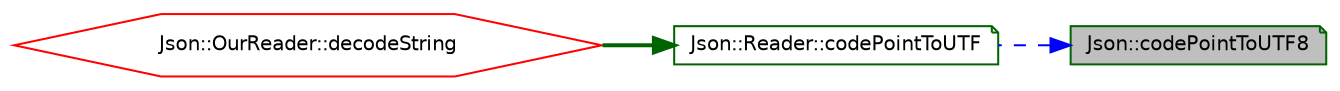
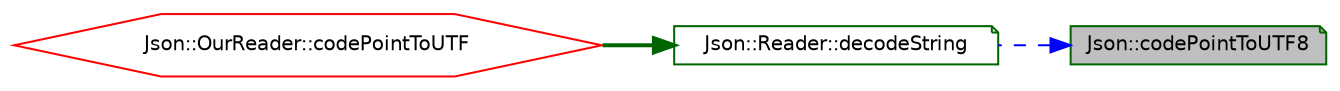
(308, 45) -> (308, 45)
(836, 45) -> (836, 45)
